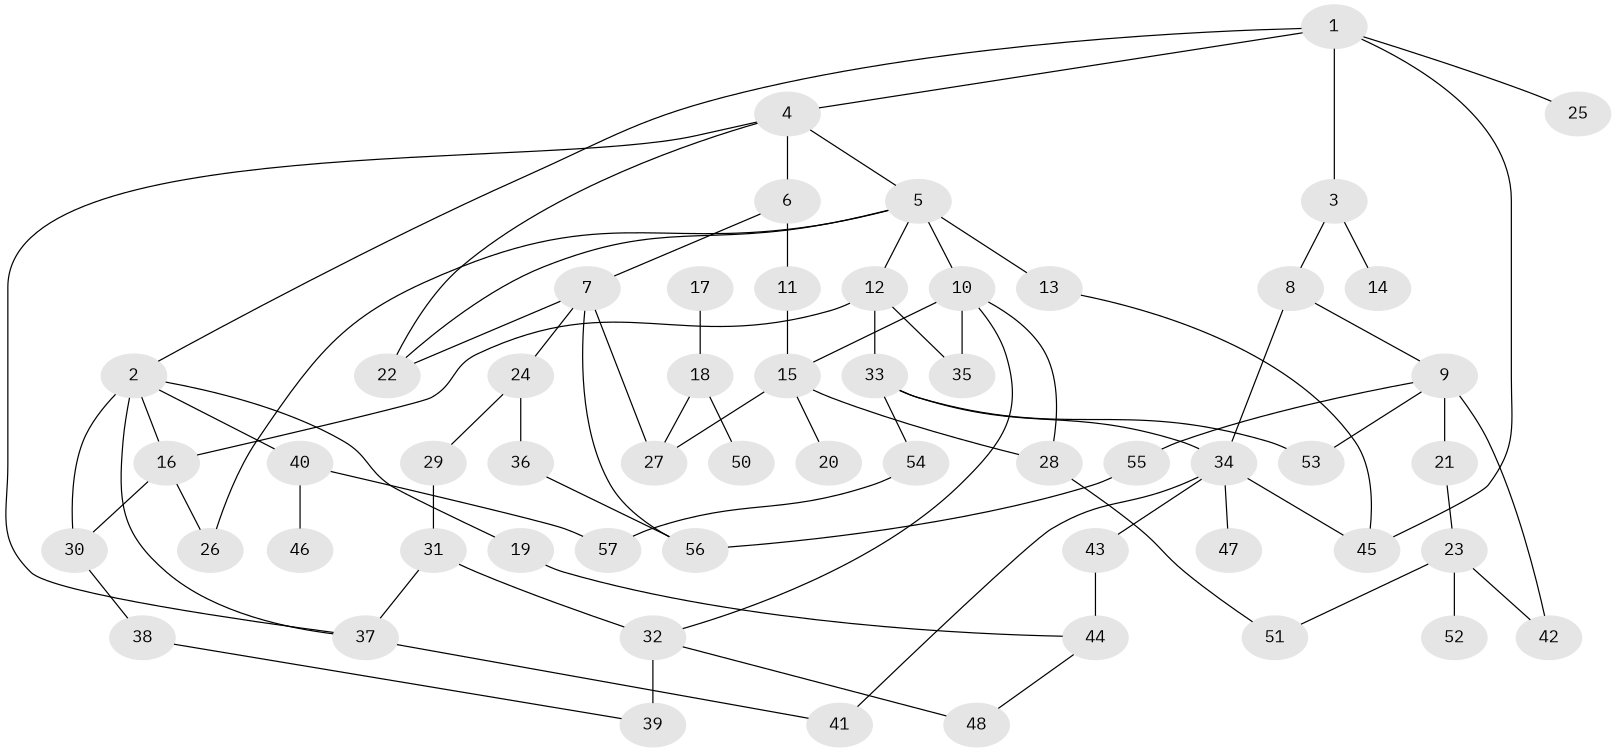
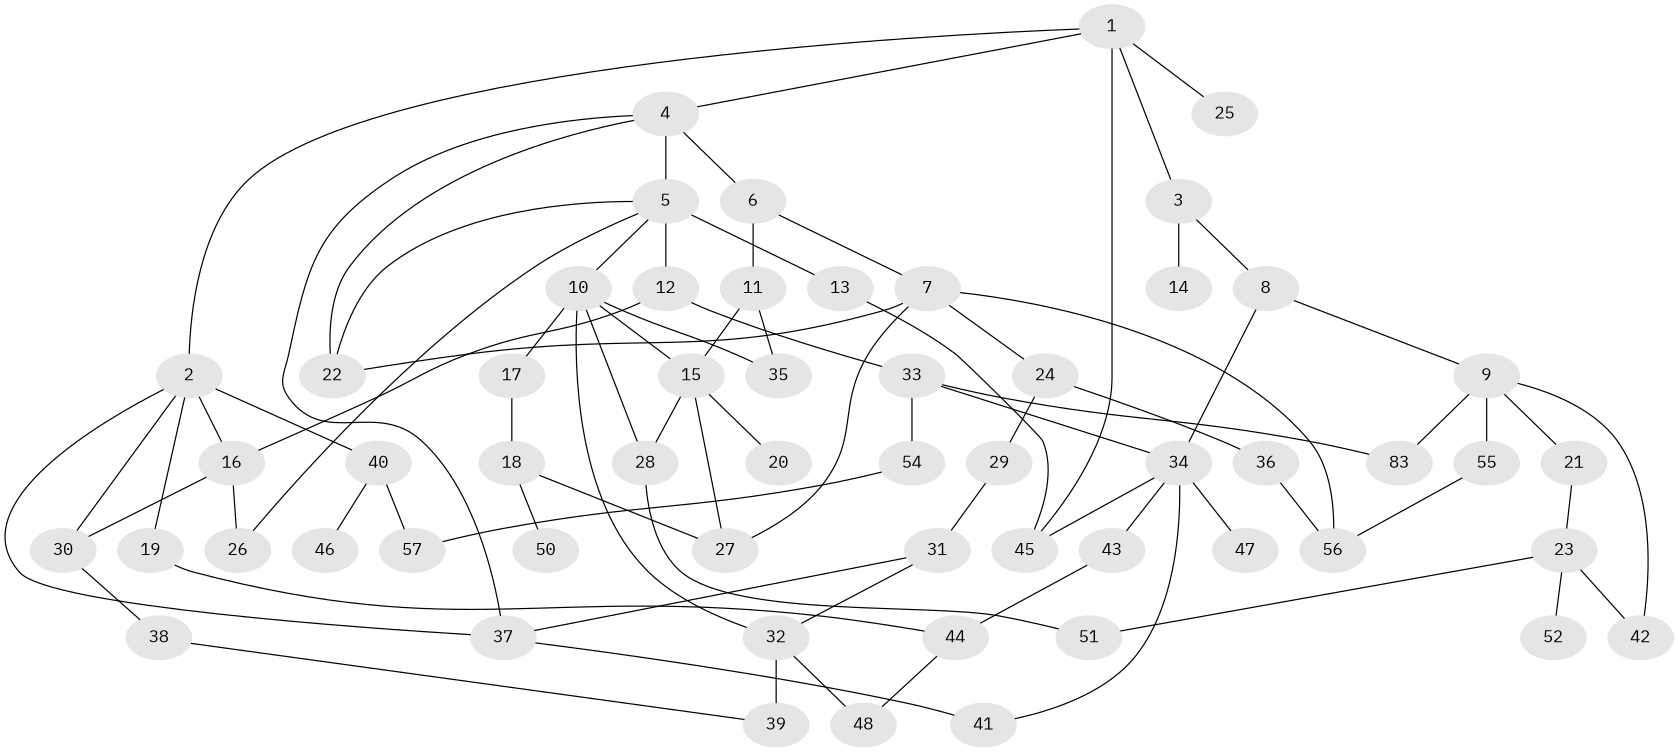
none -> (553, 323)
(918, 332) -> (763, 321)
(1311, 463) -> (1399, 463)
